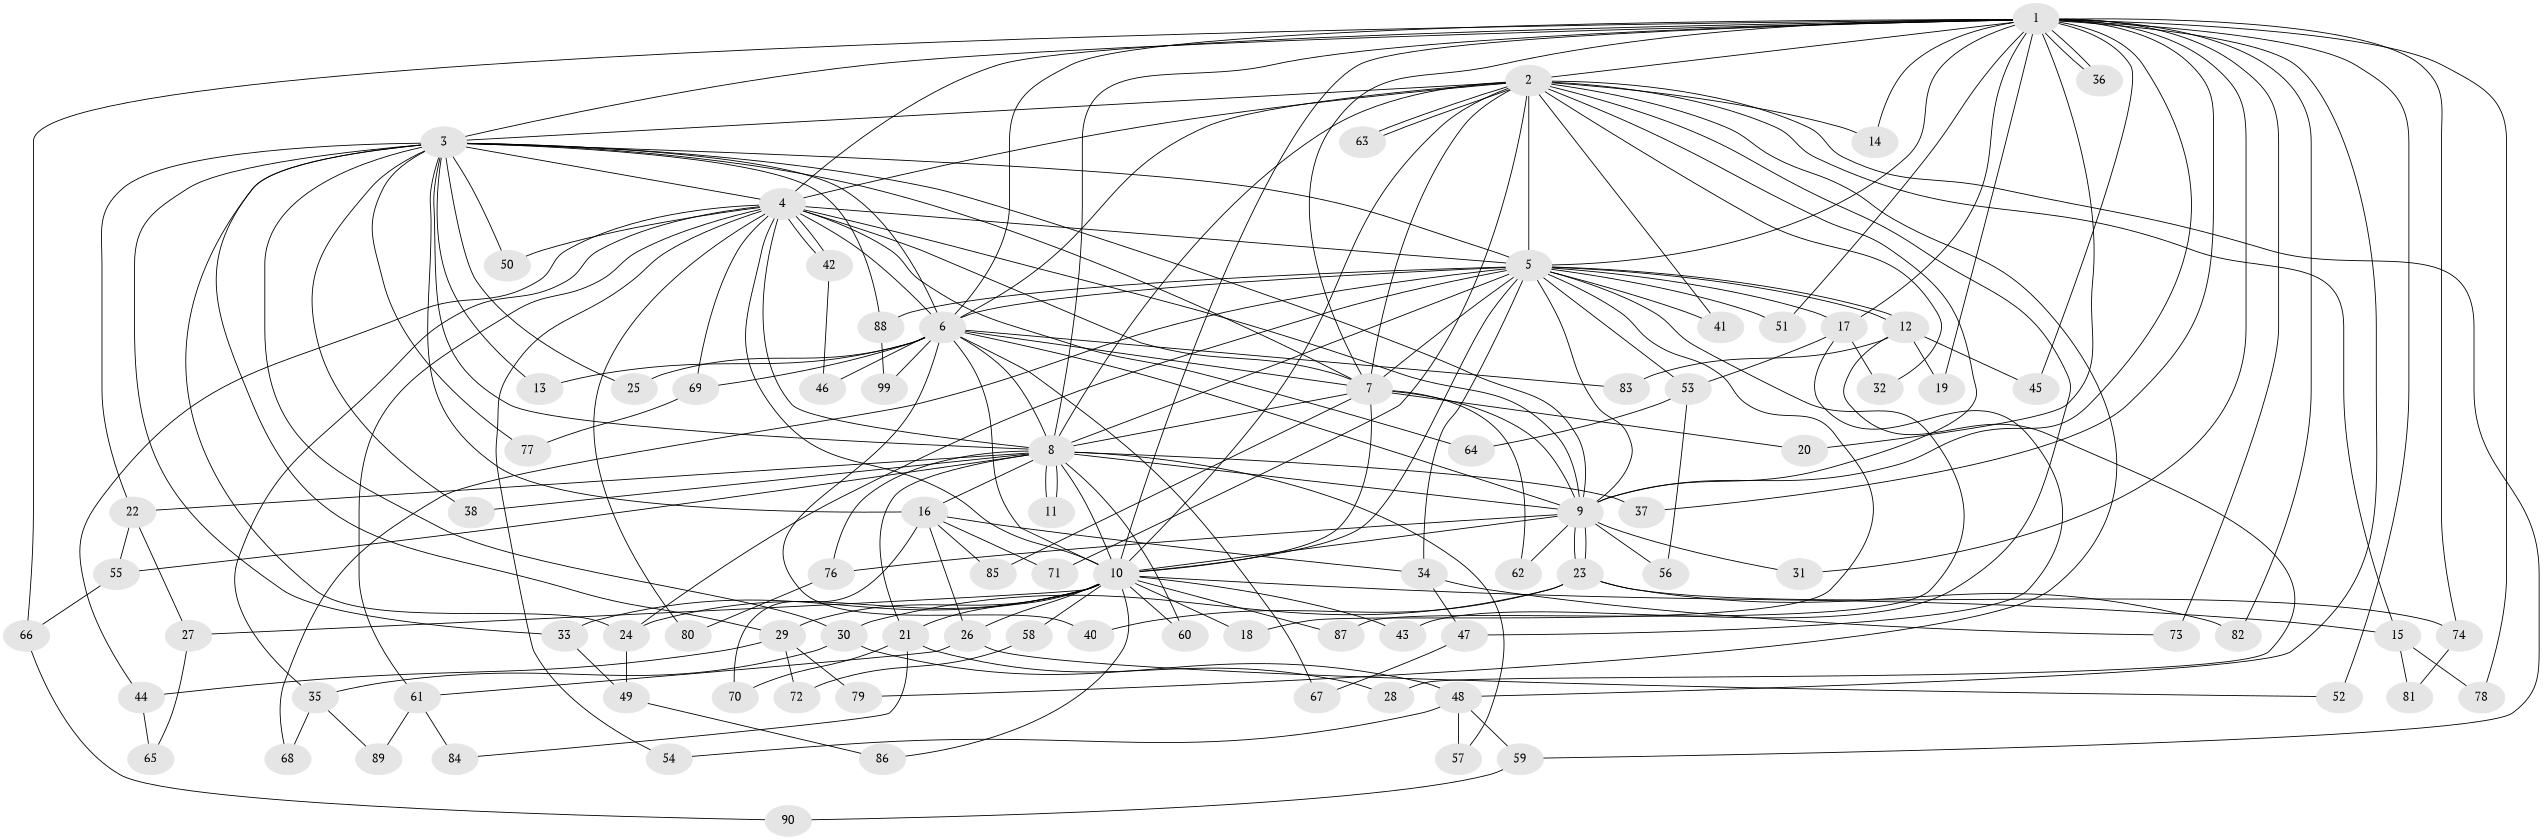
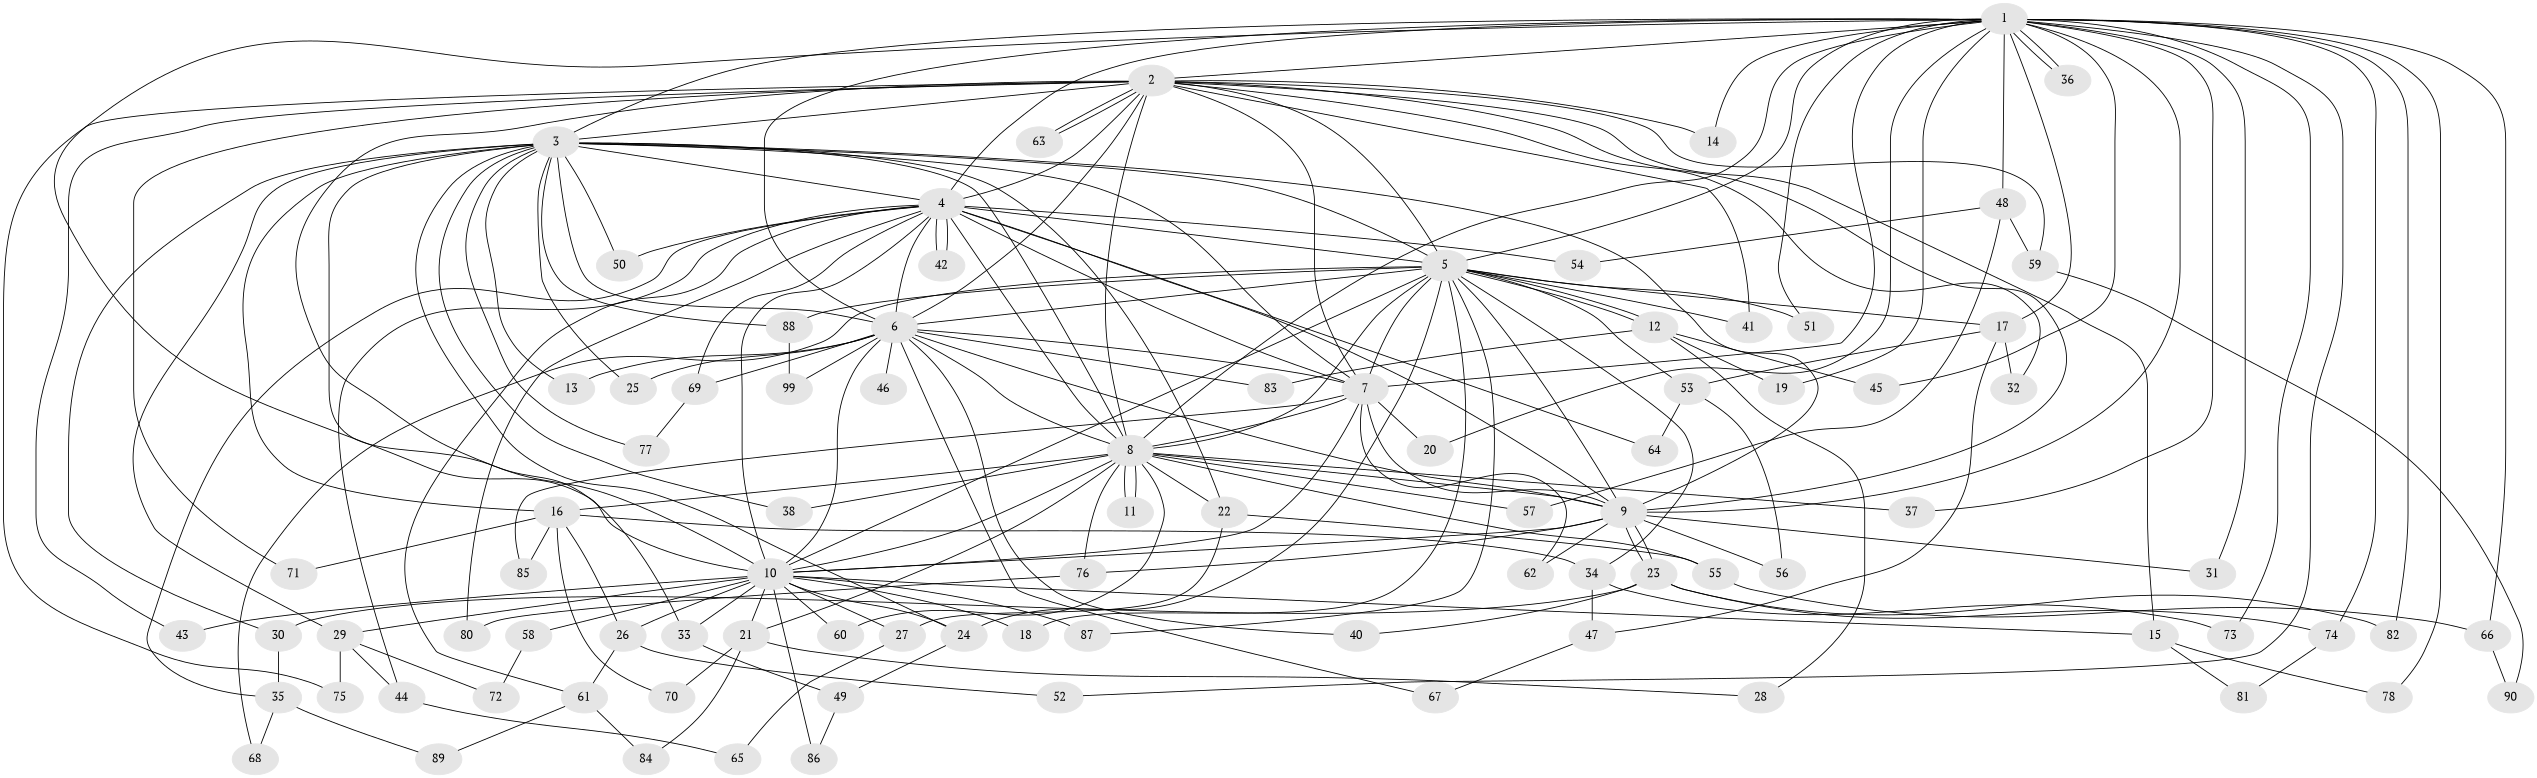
(826, 327) -> none
(1253, 664) -> none
(859, 698) -> (340, 698)
